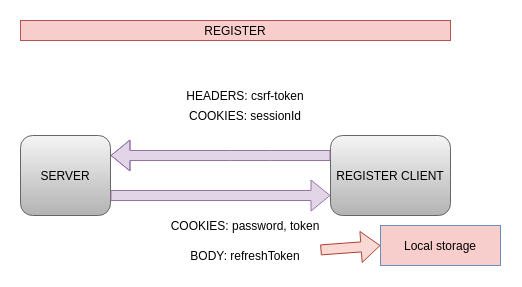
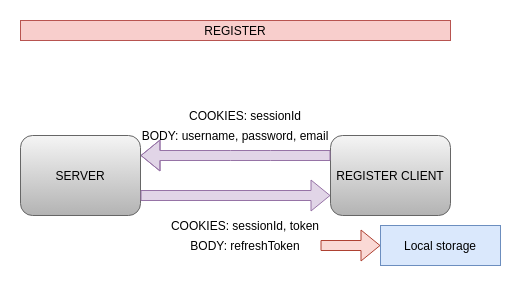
(246, 96) -> none
none -> (236, 136)
(66, 176) -> (81, 176)
(245, 226) -> (245, 226)
(441, 246) -> (441, 246)
(246, 256) -> (246, 246)
